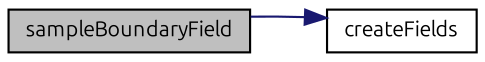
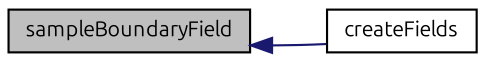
(278, 17) -> (299, 45)
